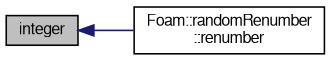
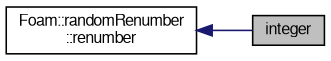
(114, 30) -> (233, 30)
